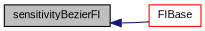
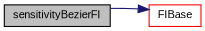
(135, 23) -> (124, 8)
